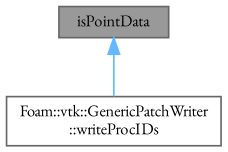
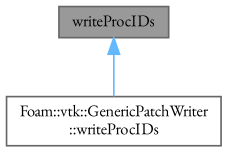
(114, 22) -> (114, 22)
